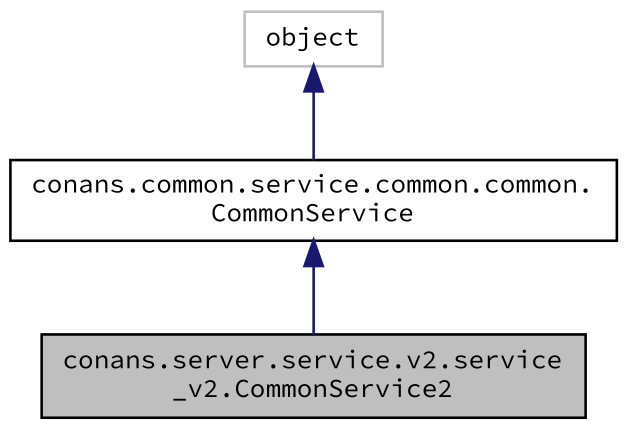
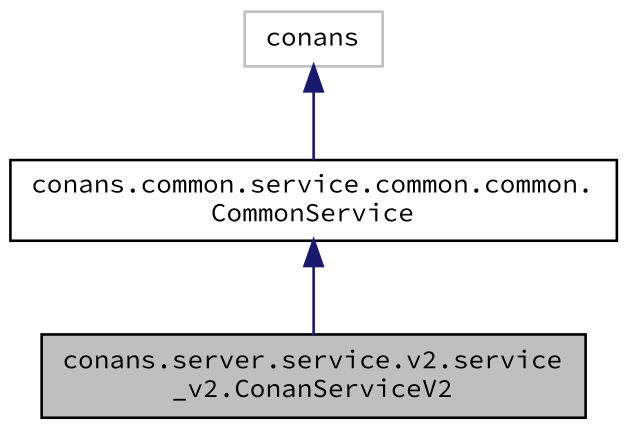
(314, 39) -> (314, 39)
(314, 376) -> (314, 376)
